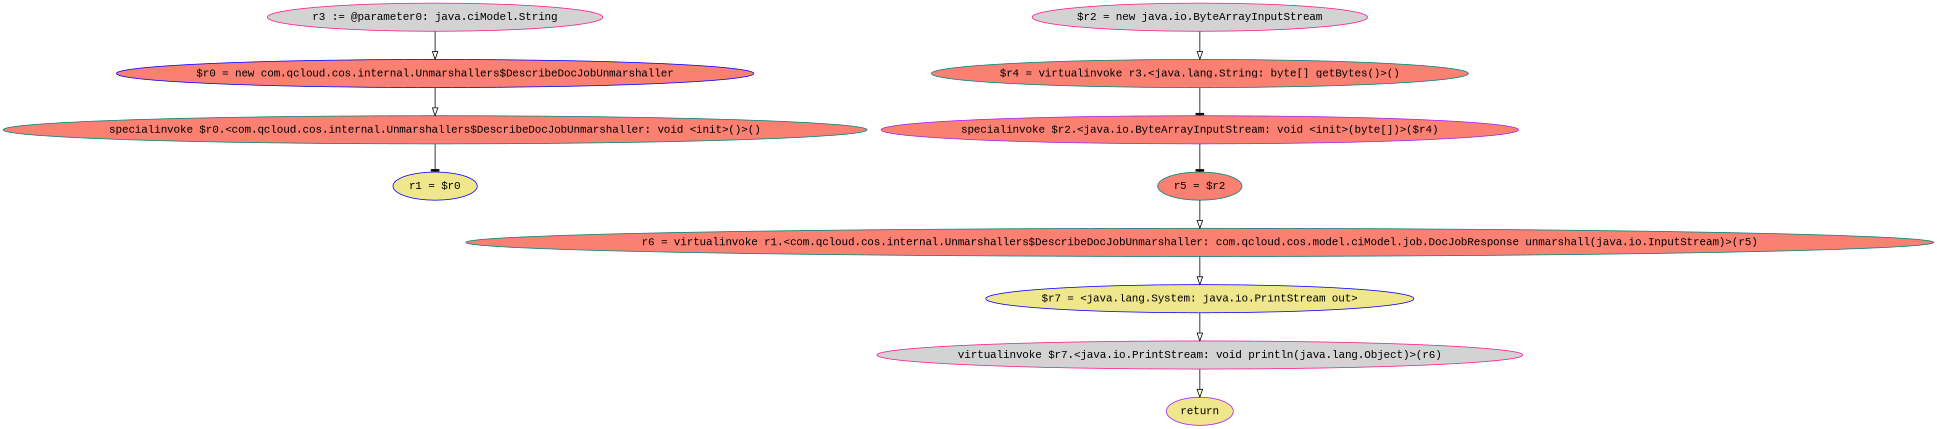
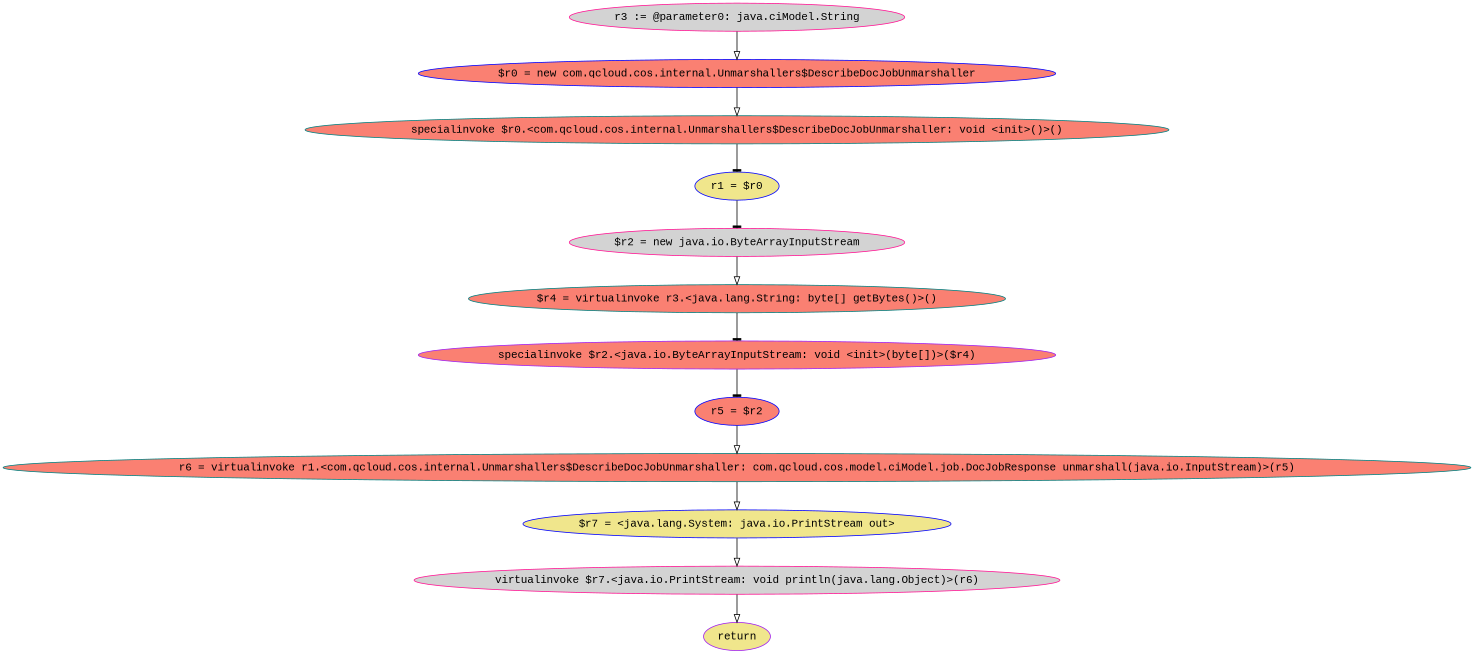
(1200, 186) -> (737, 411)
none -> (737, 212)
